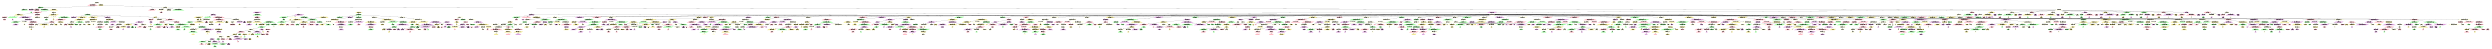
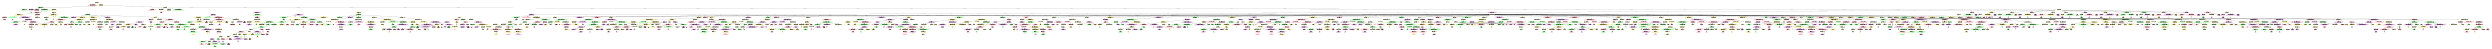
(863, 17) -> none
